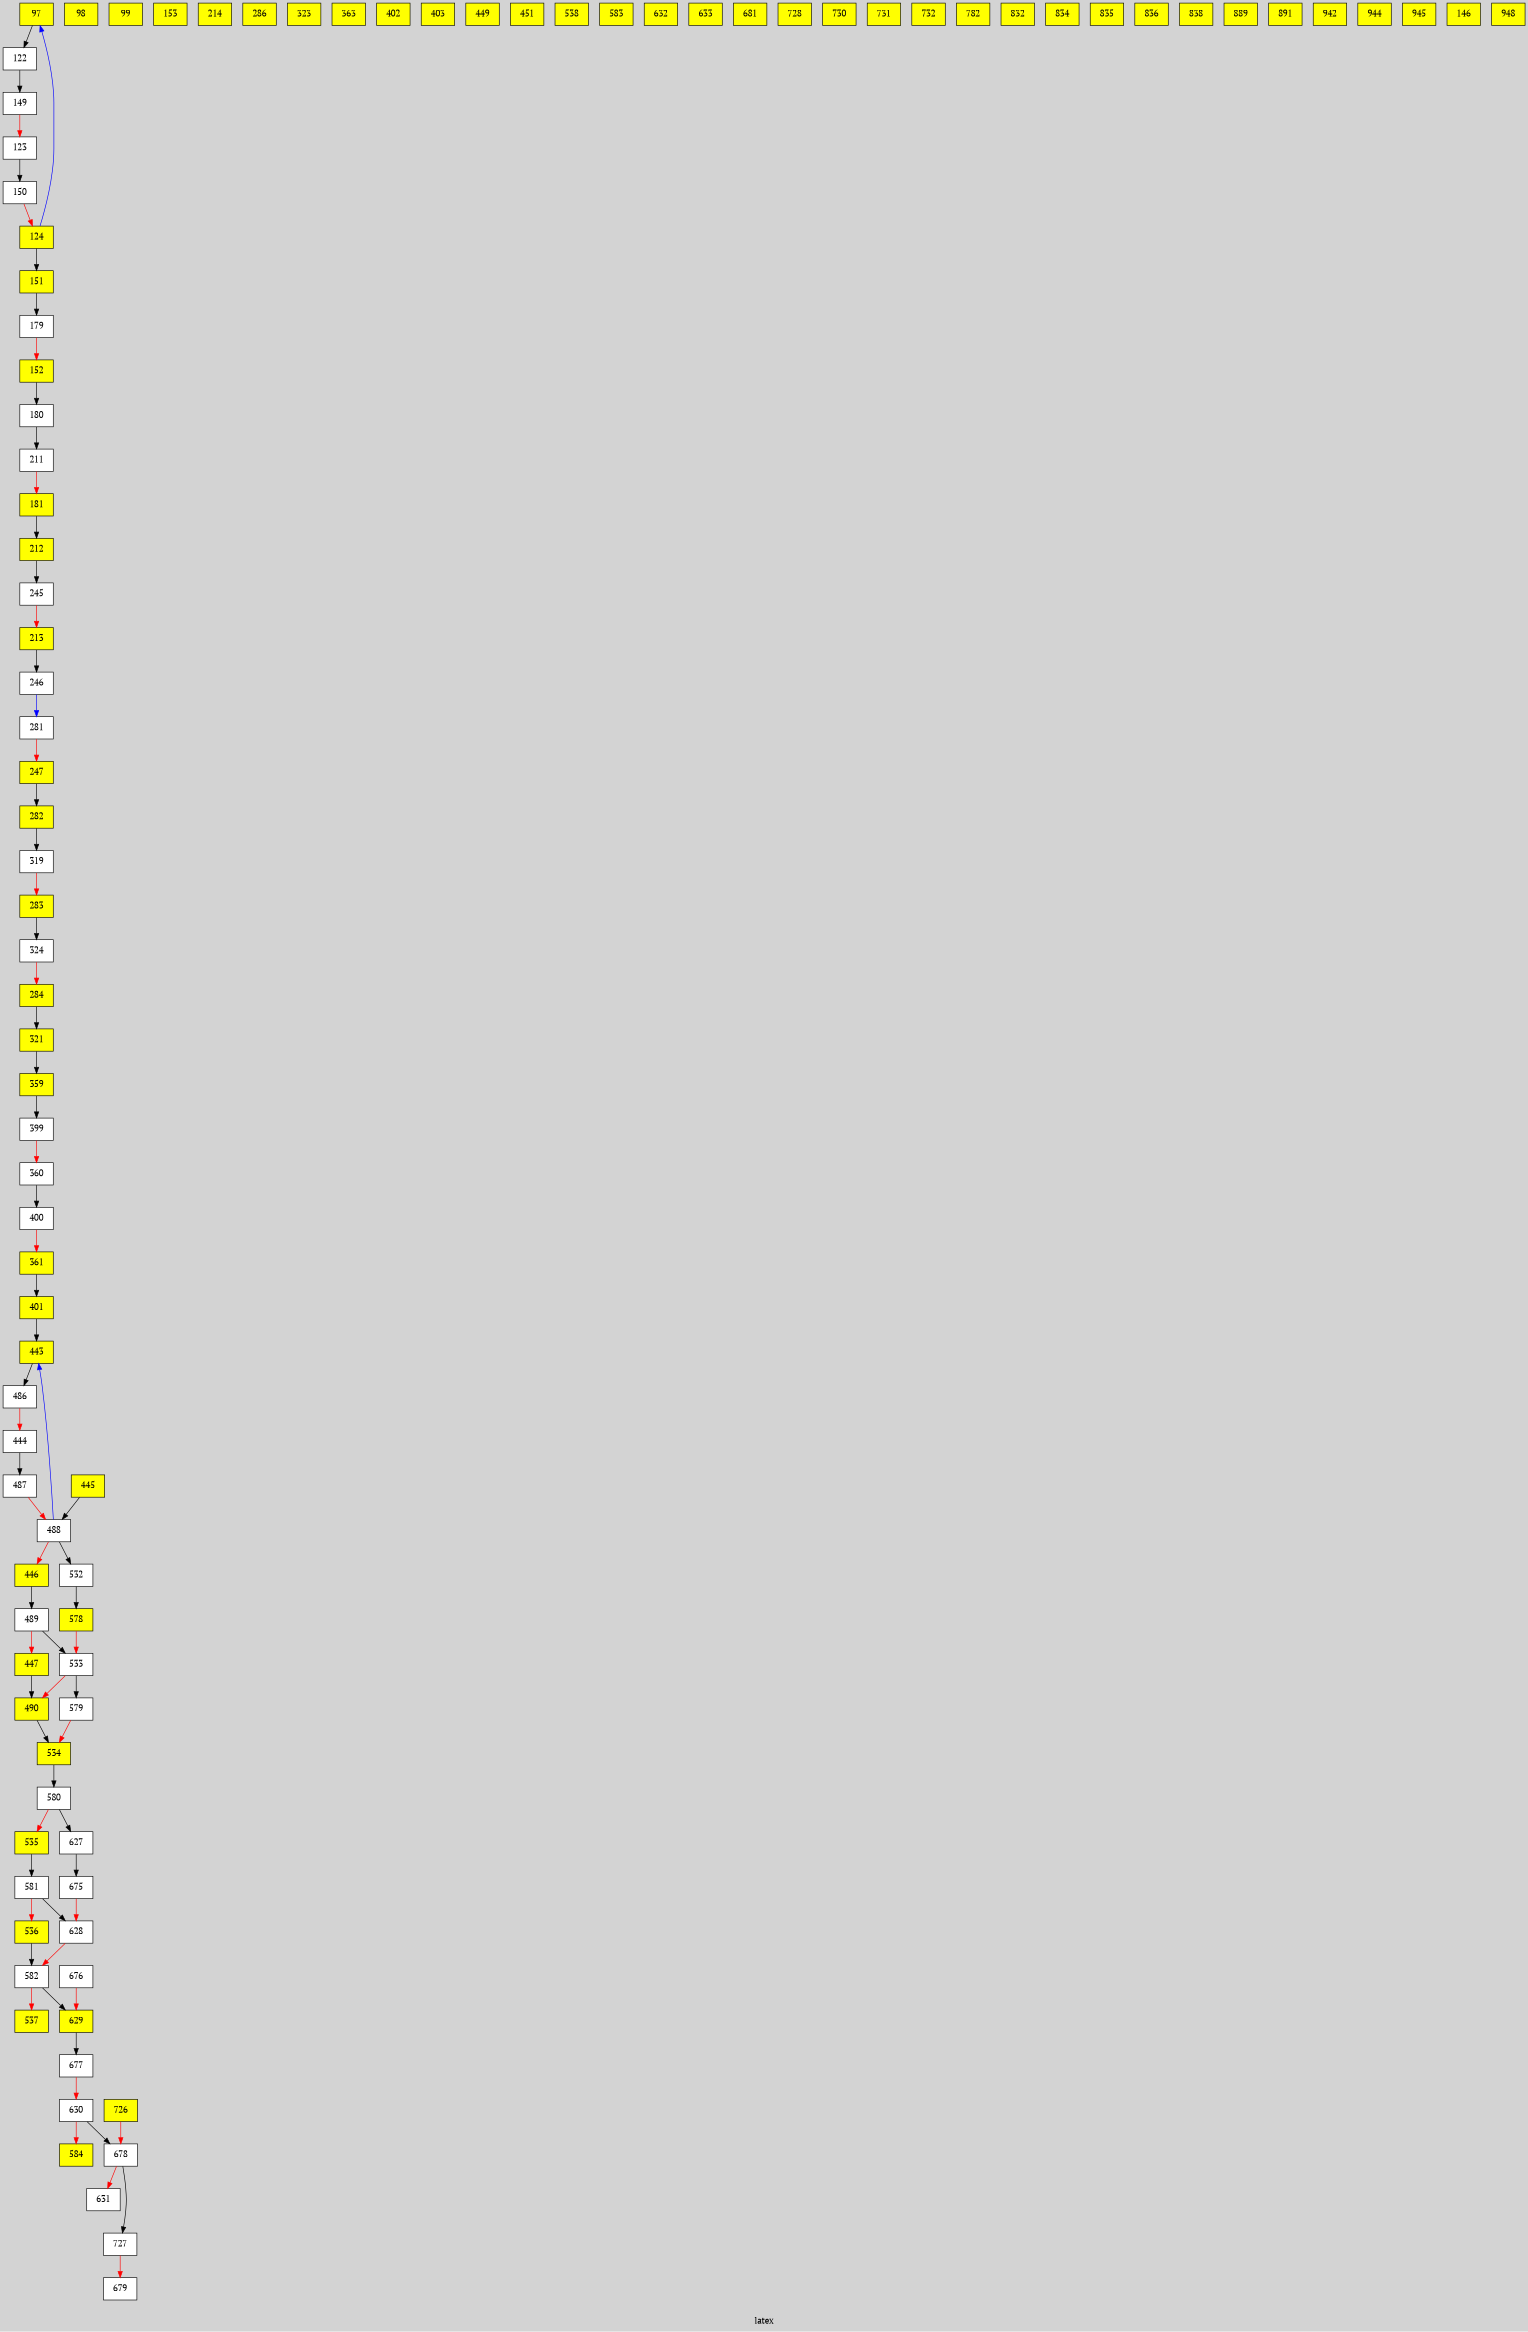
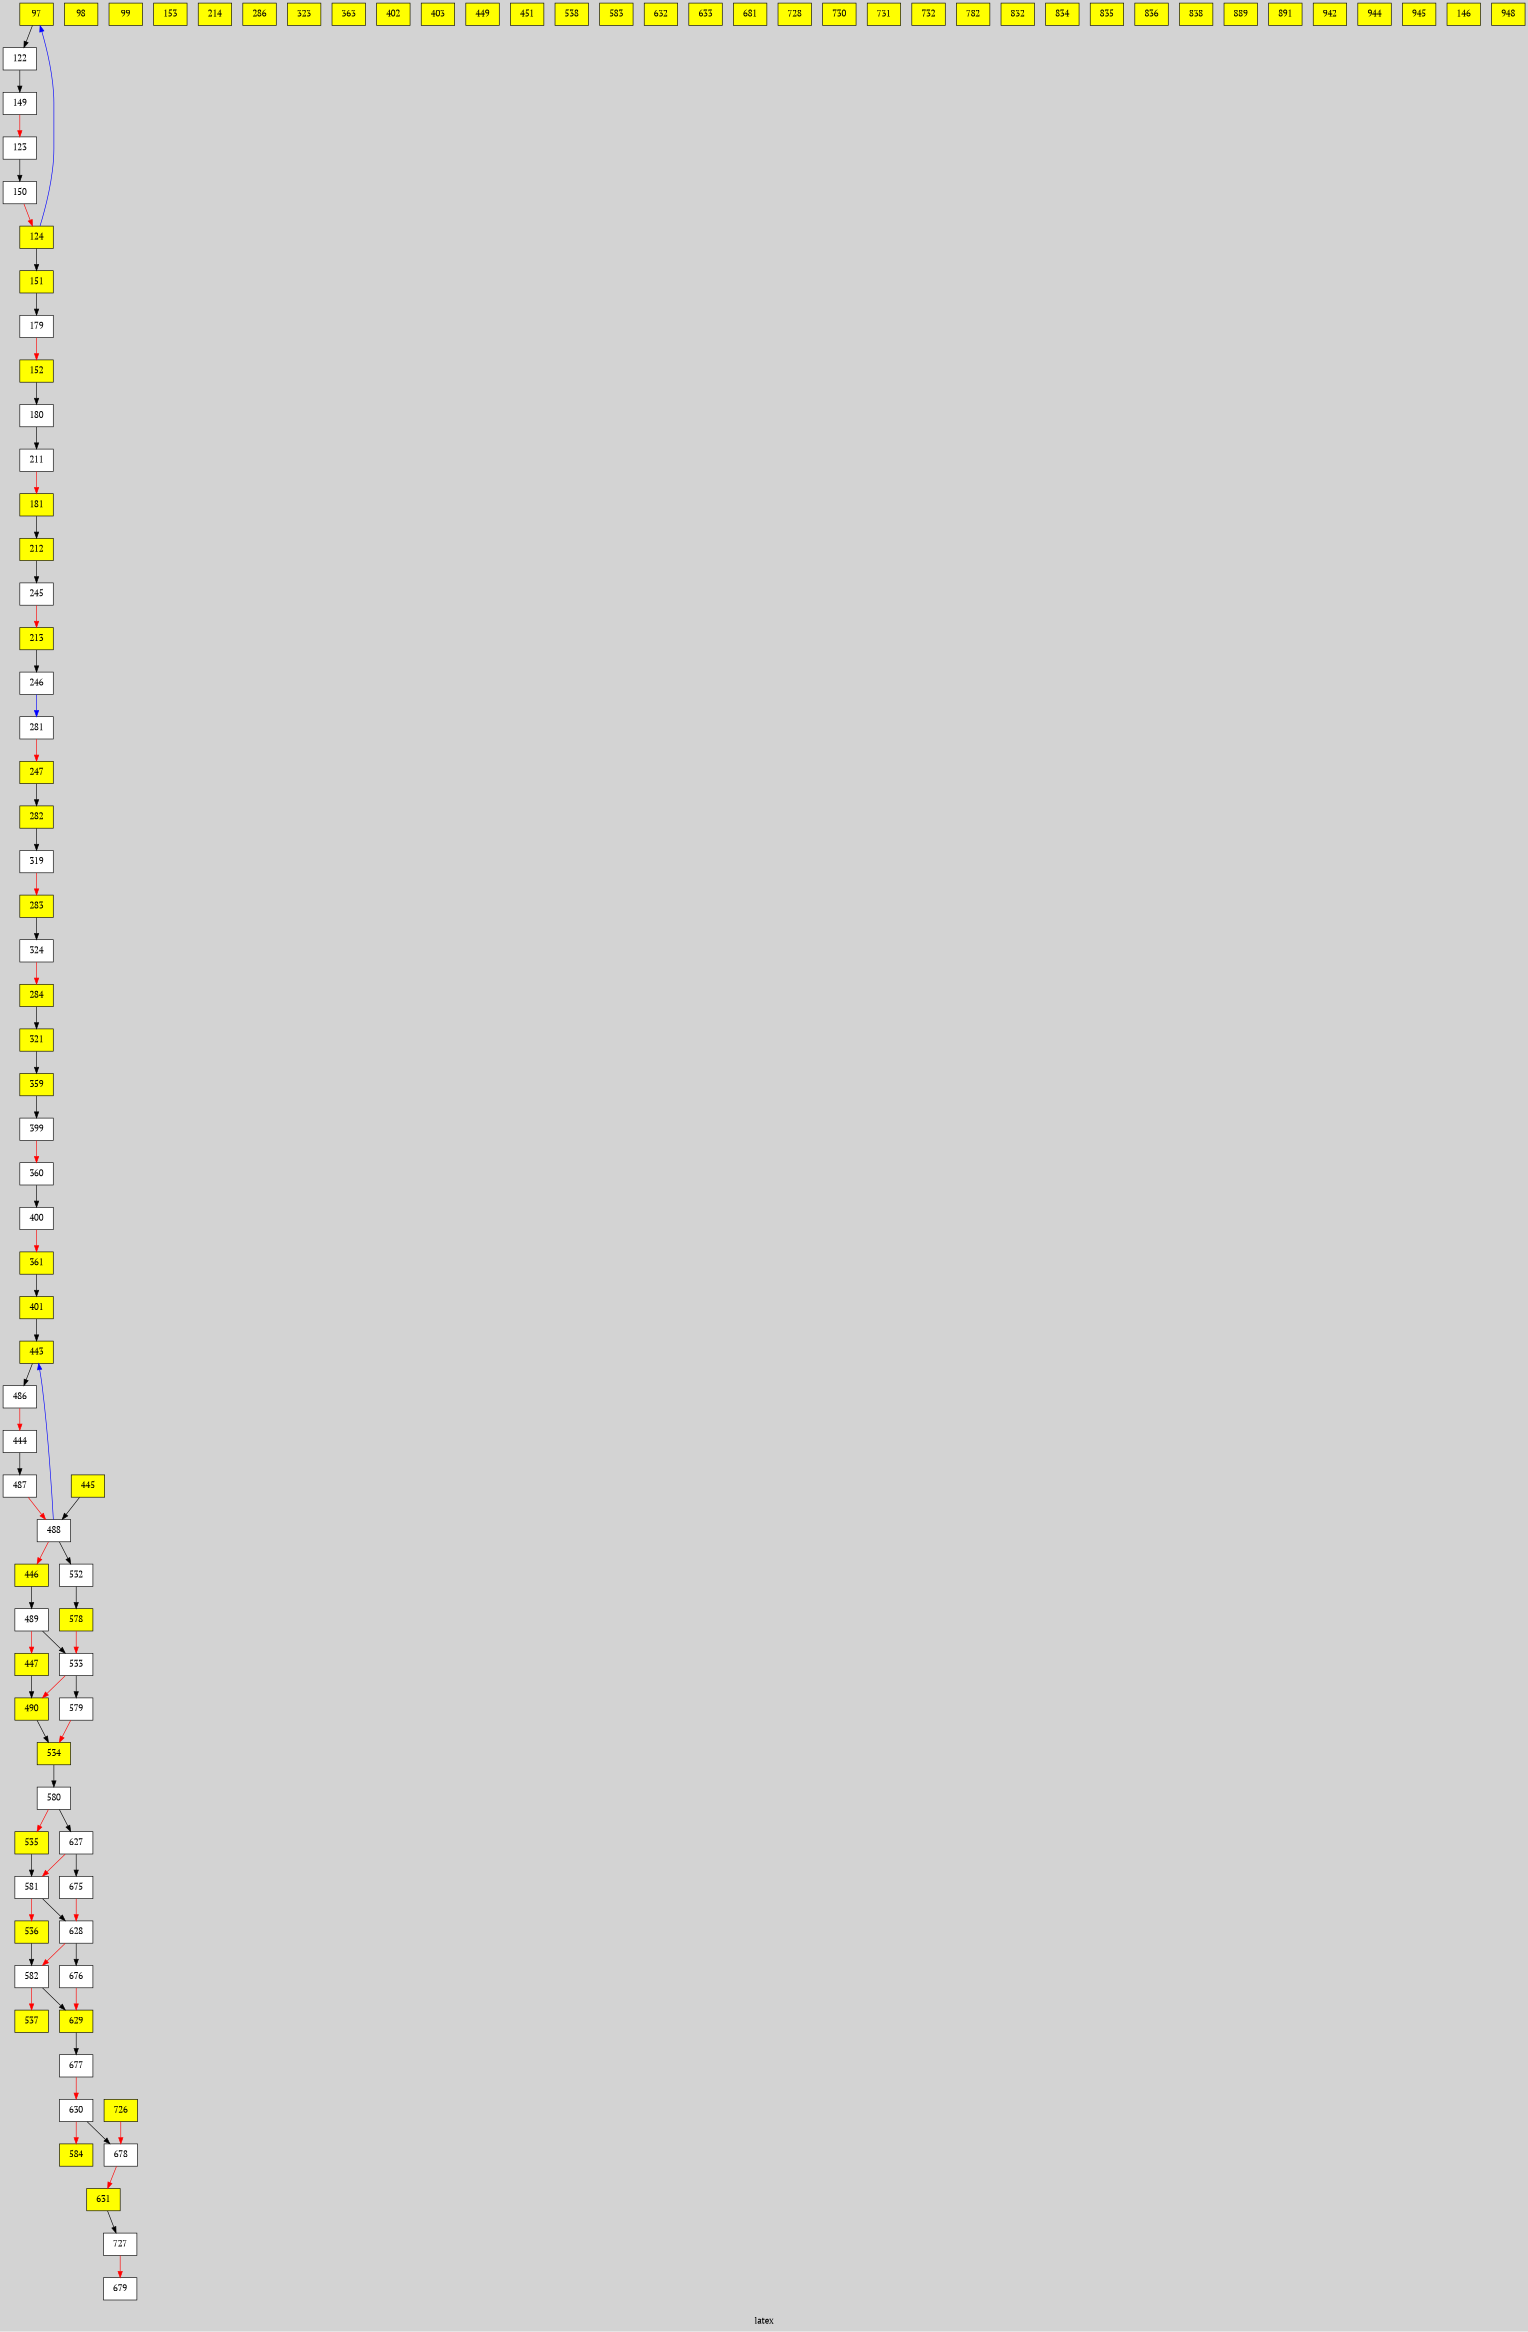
none -> (56, 1863)
none -> (76, 1951)
(126, 2197) -> (111, 2219)
(103, 2200) -> (103, 2200)
